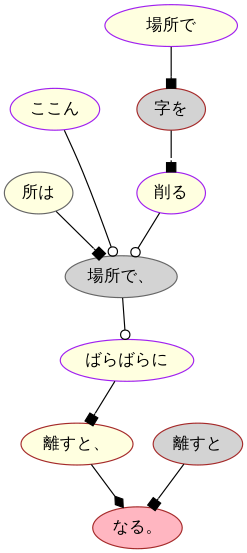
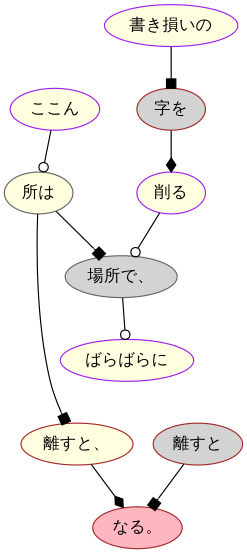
(171, 26) -> (171, 26)
(171, 144) -> (171, 144)
(89, 188) -> (48, 146)
(105, 397) -> (40, 315)
